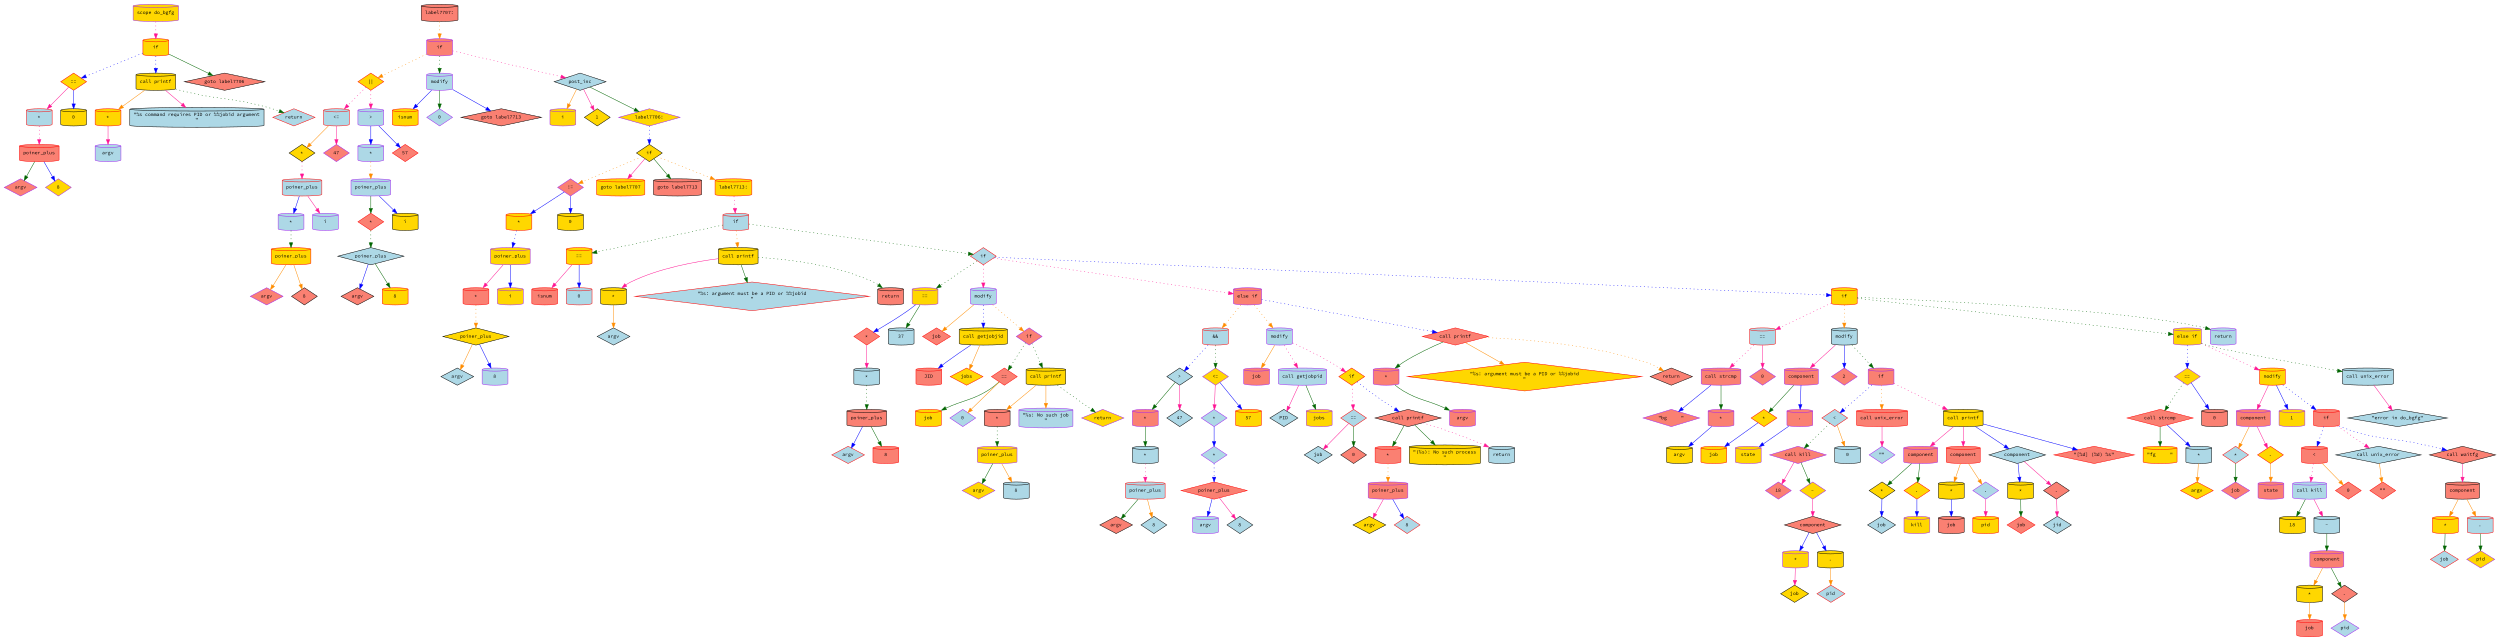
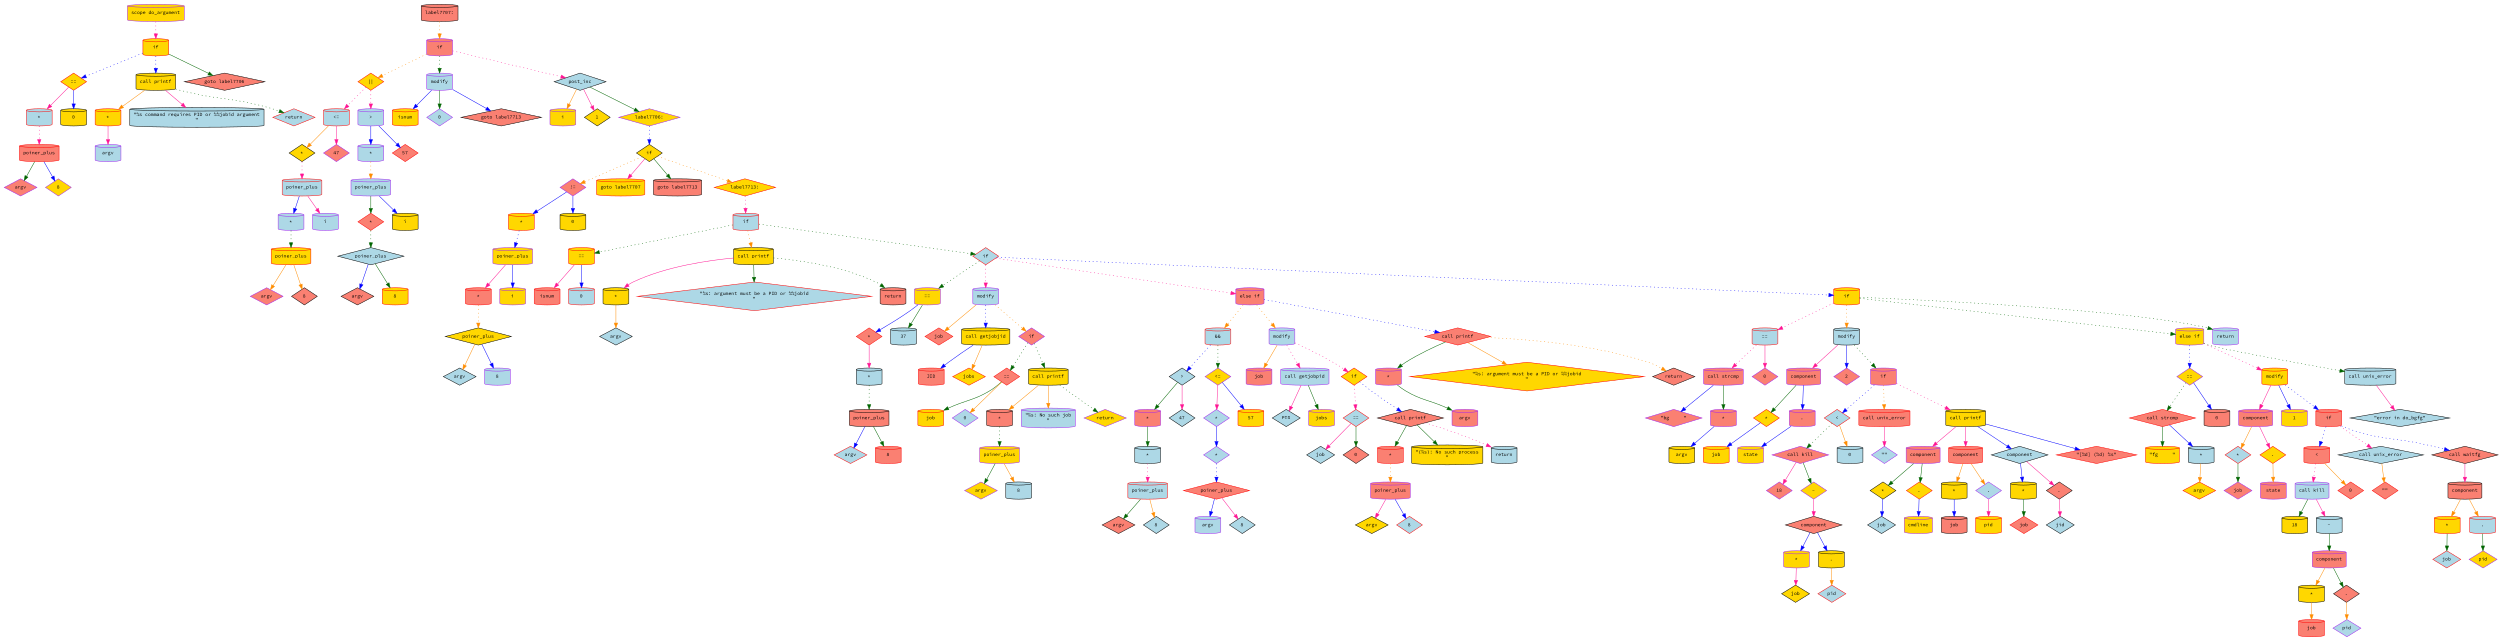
(156, 13) -> (156, 13)
(733, 187) -> (745, 187)
(1917, 525) -> (1918, 525)
